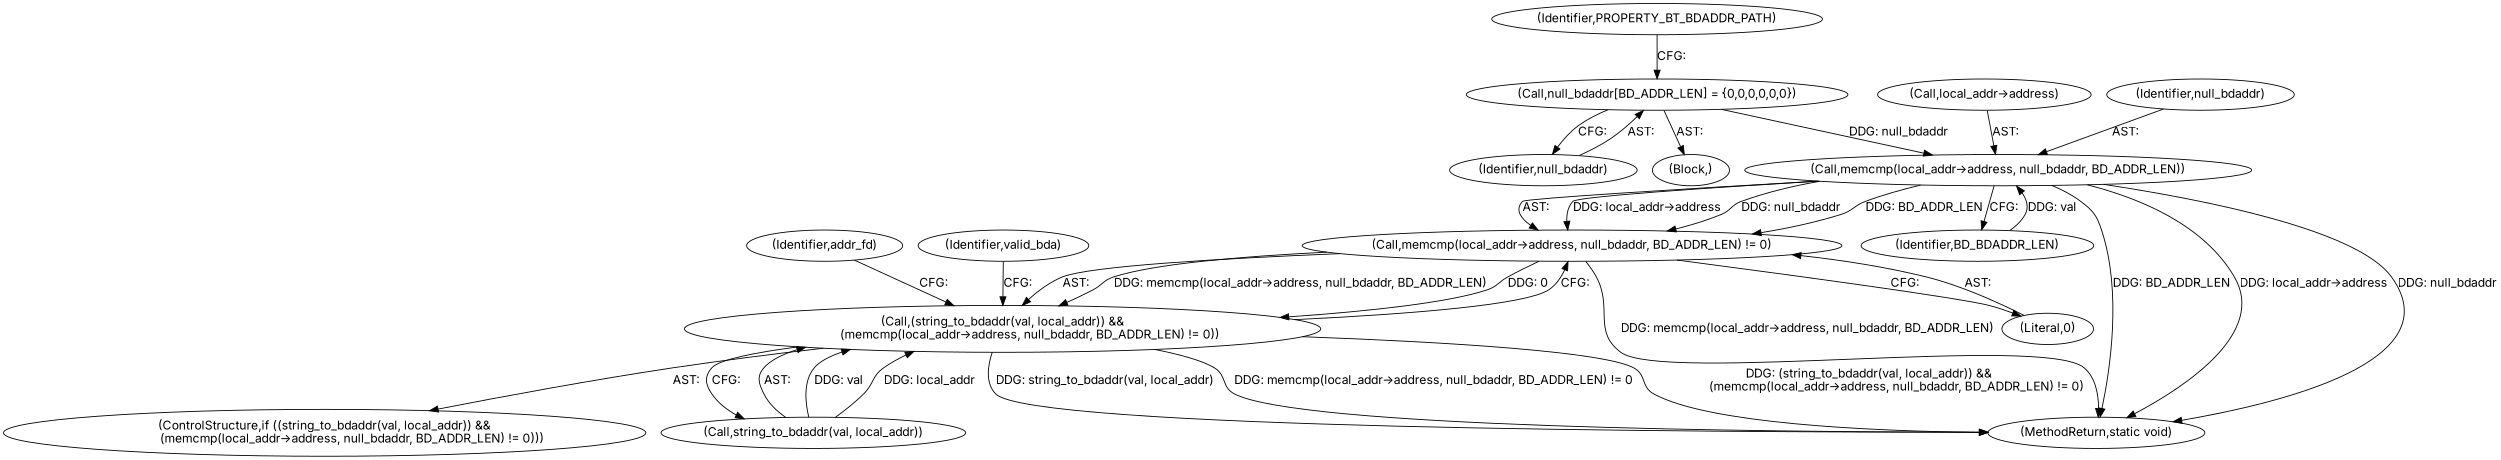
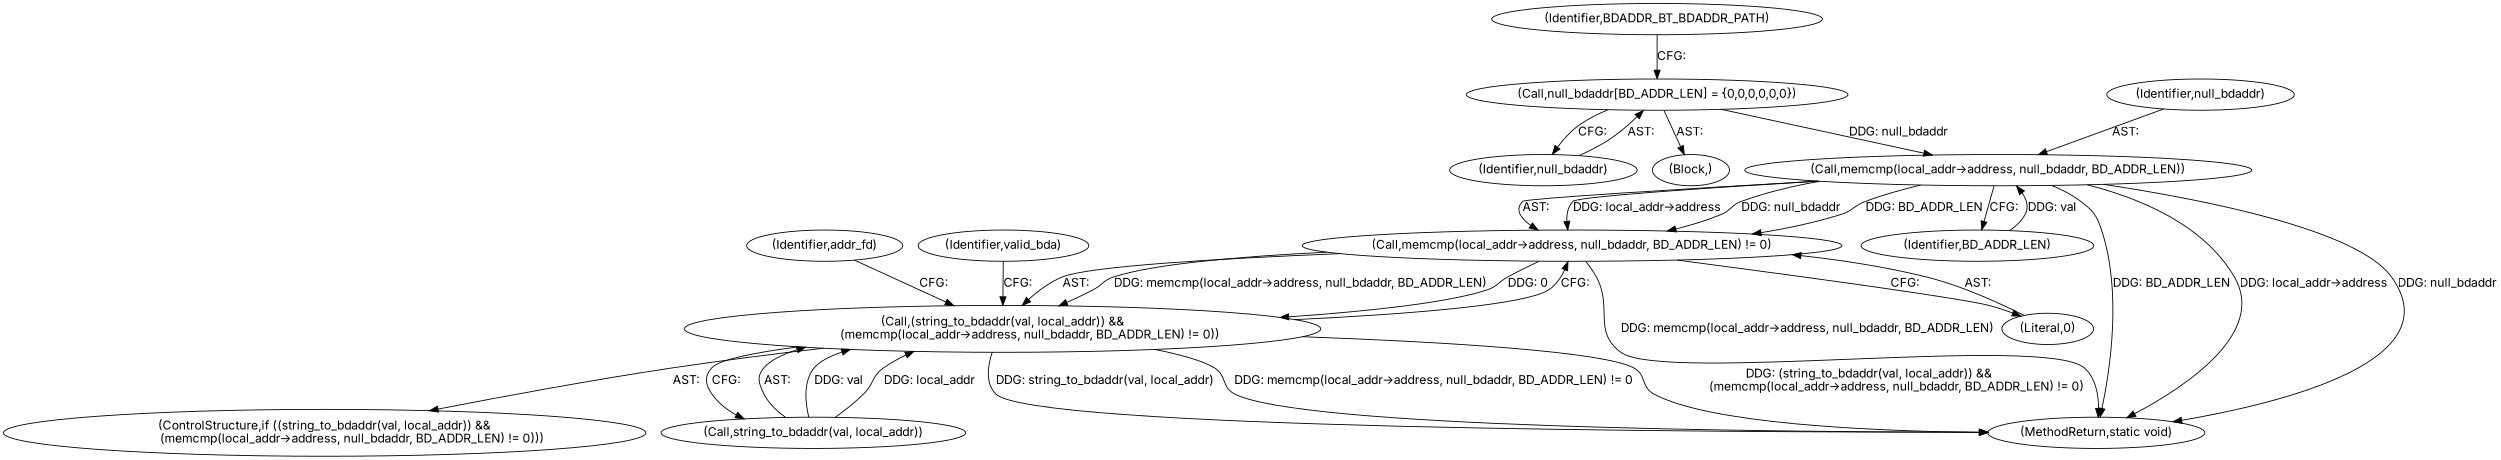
(1657, 19) -> (1657, 19)
(1984, 95) -> none
(1977, 246) -> (1977, 246)
